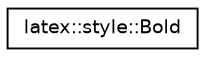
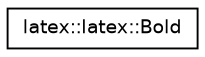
(103, 29) -> (103, 29)
